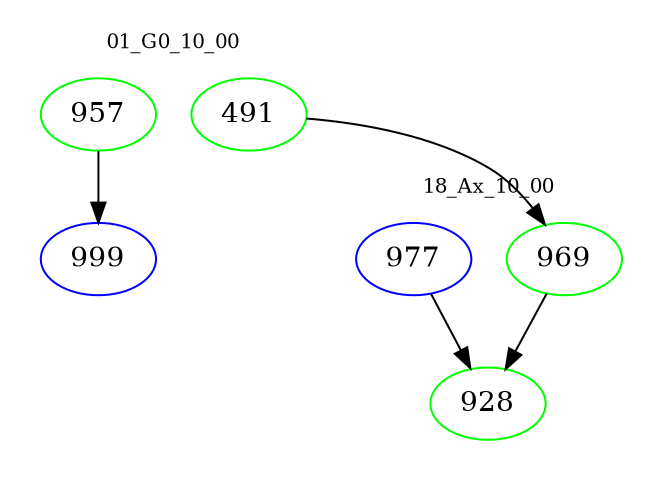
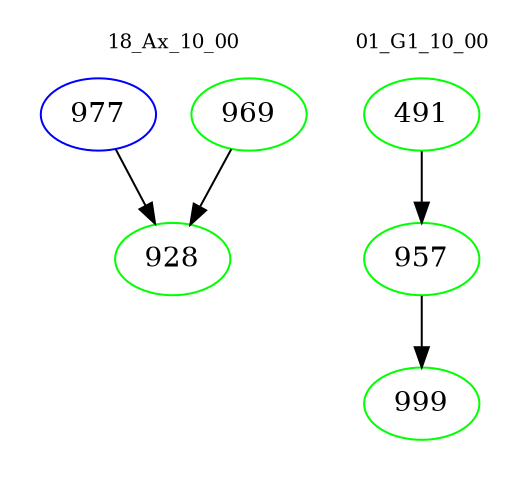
(174, 43) -> (423, 43)
(429, 142) -> (422, 177)
(98, 259) -> (422, 404)
